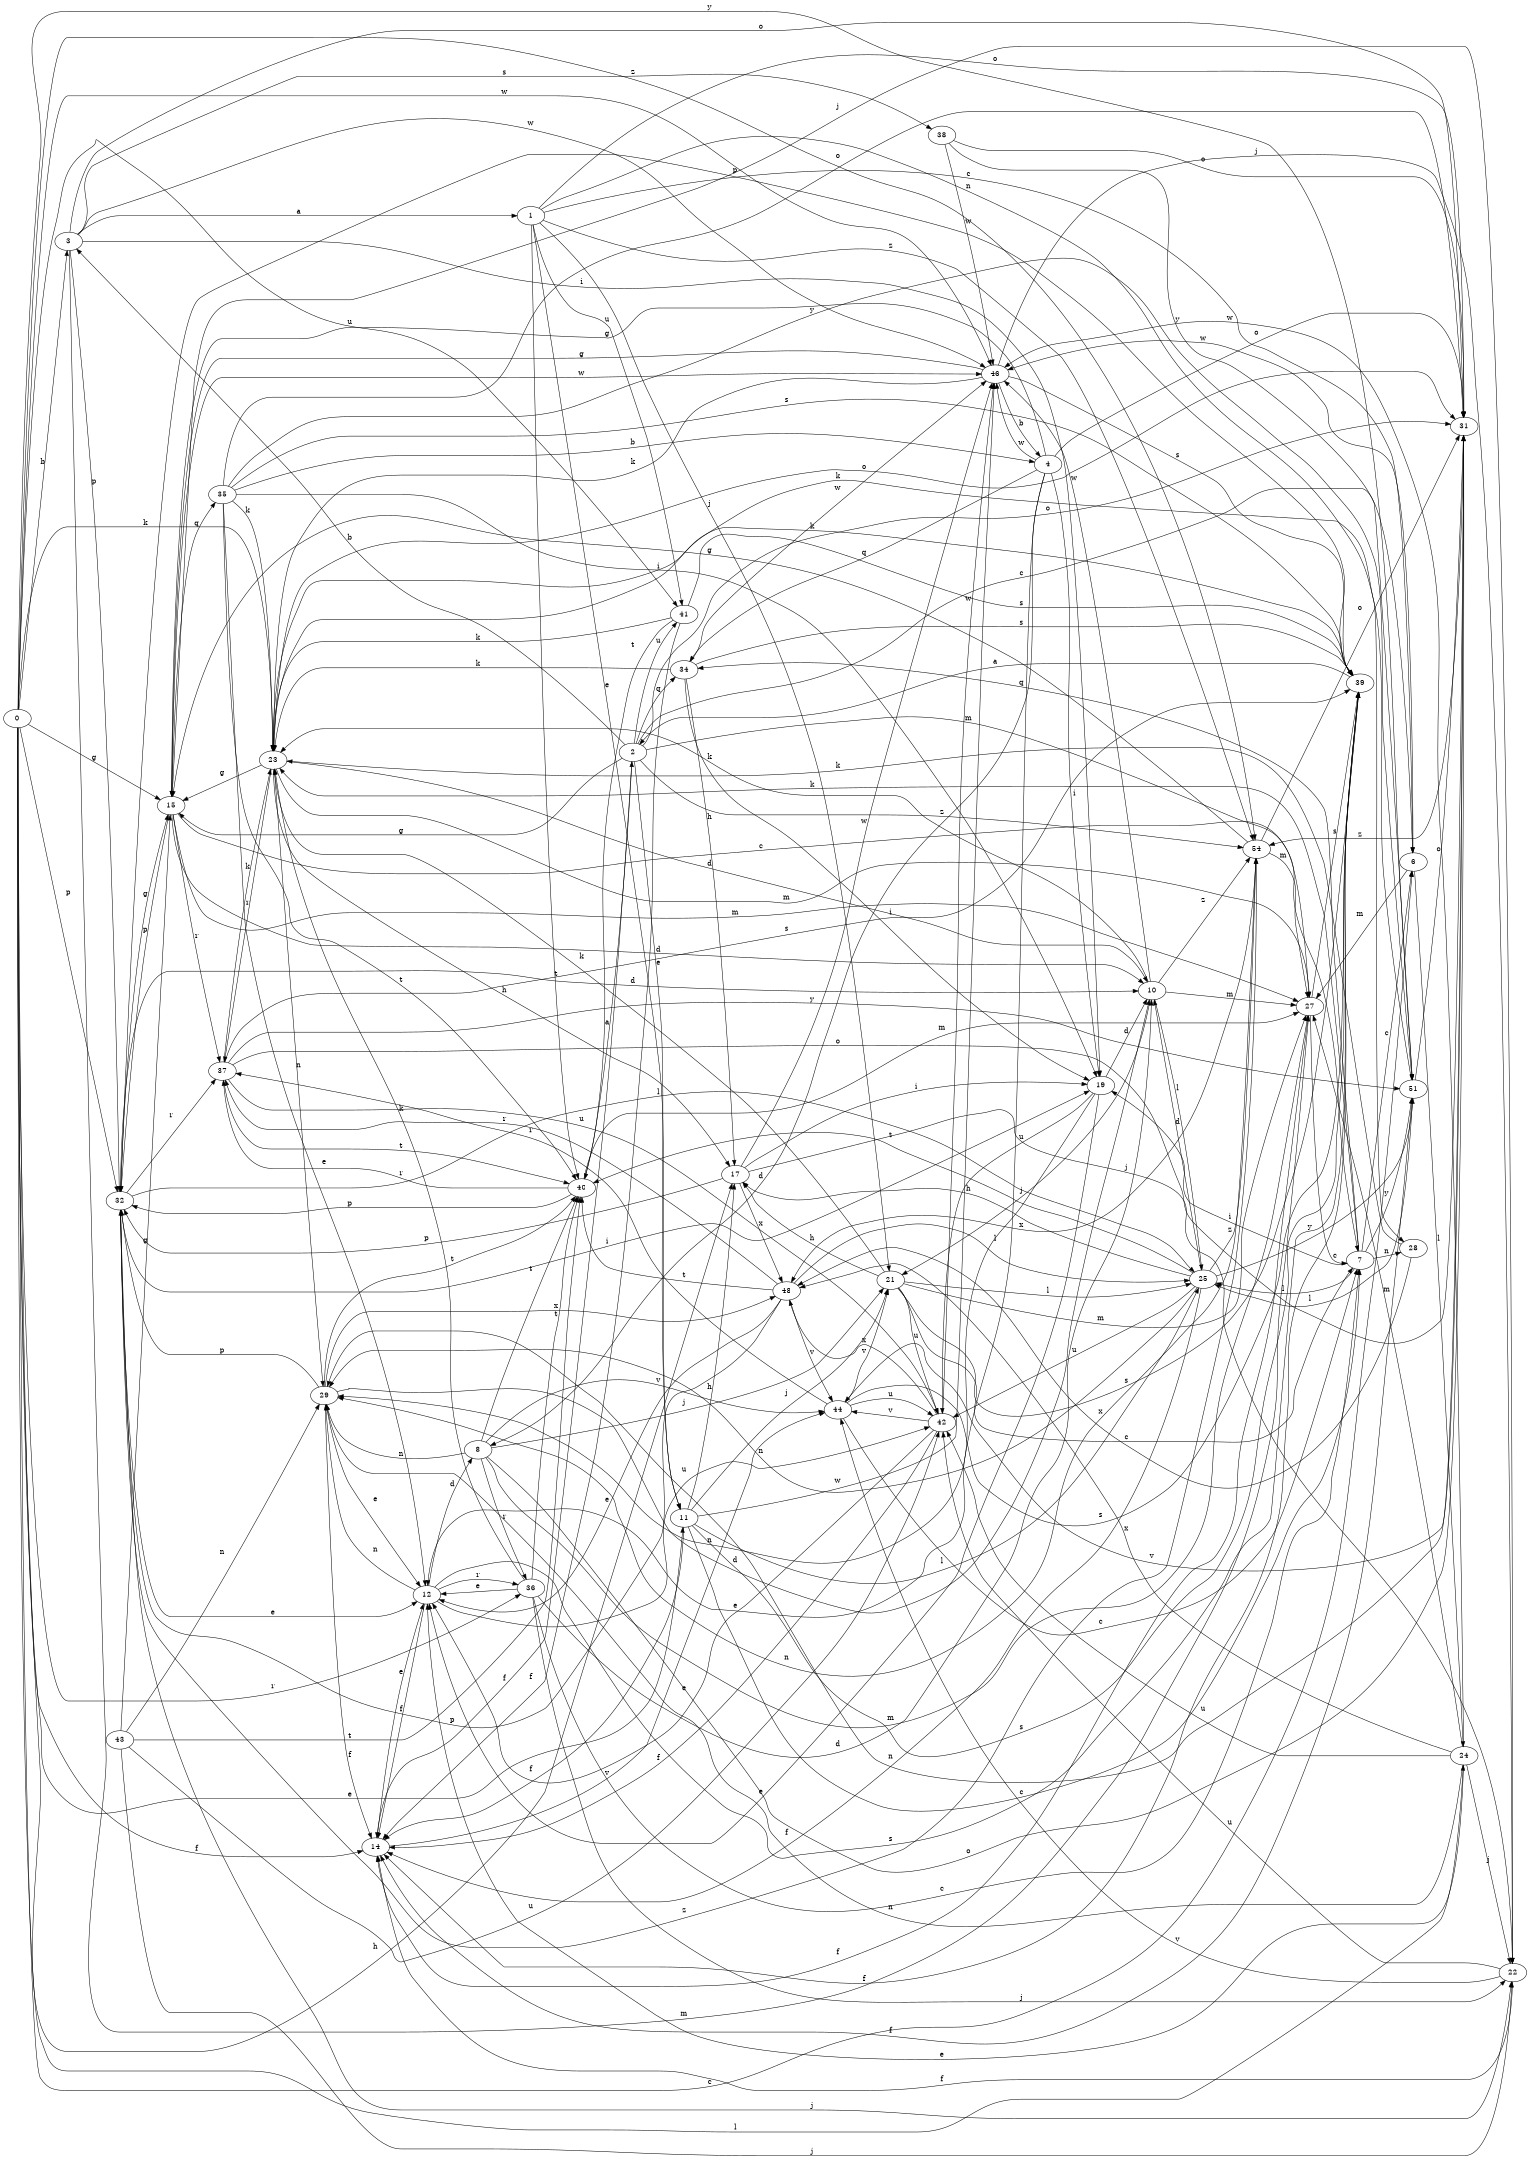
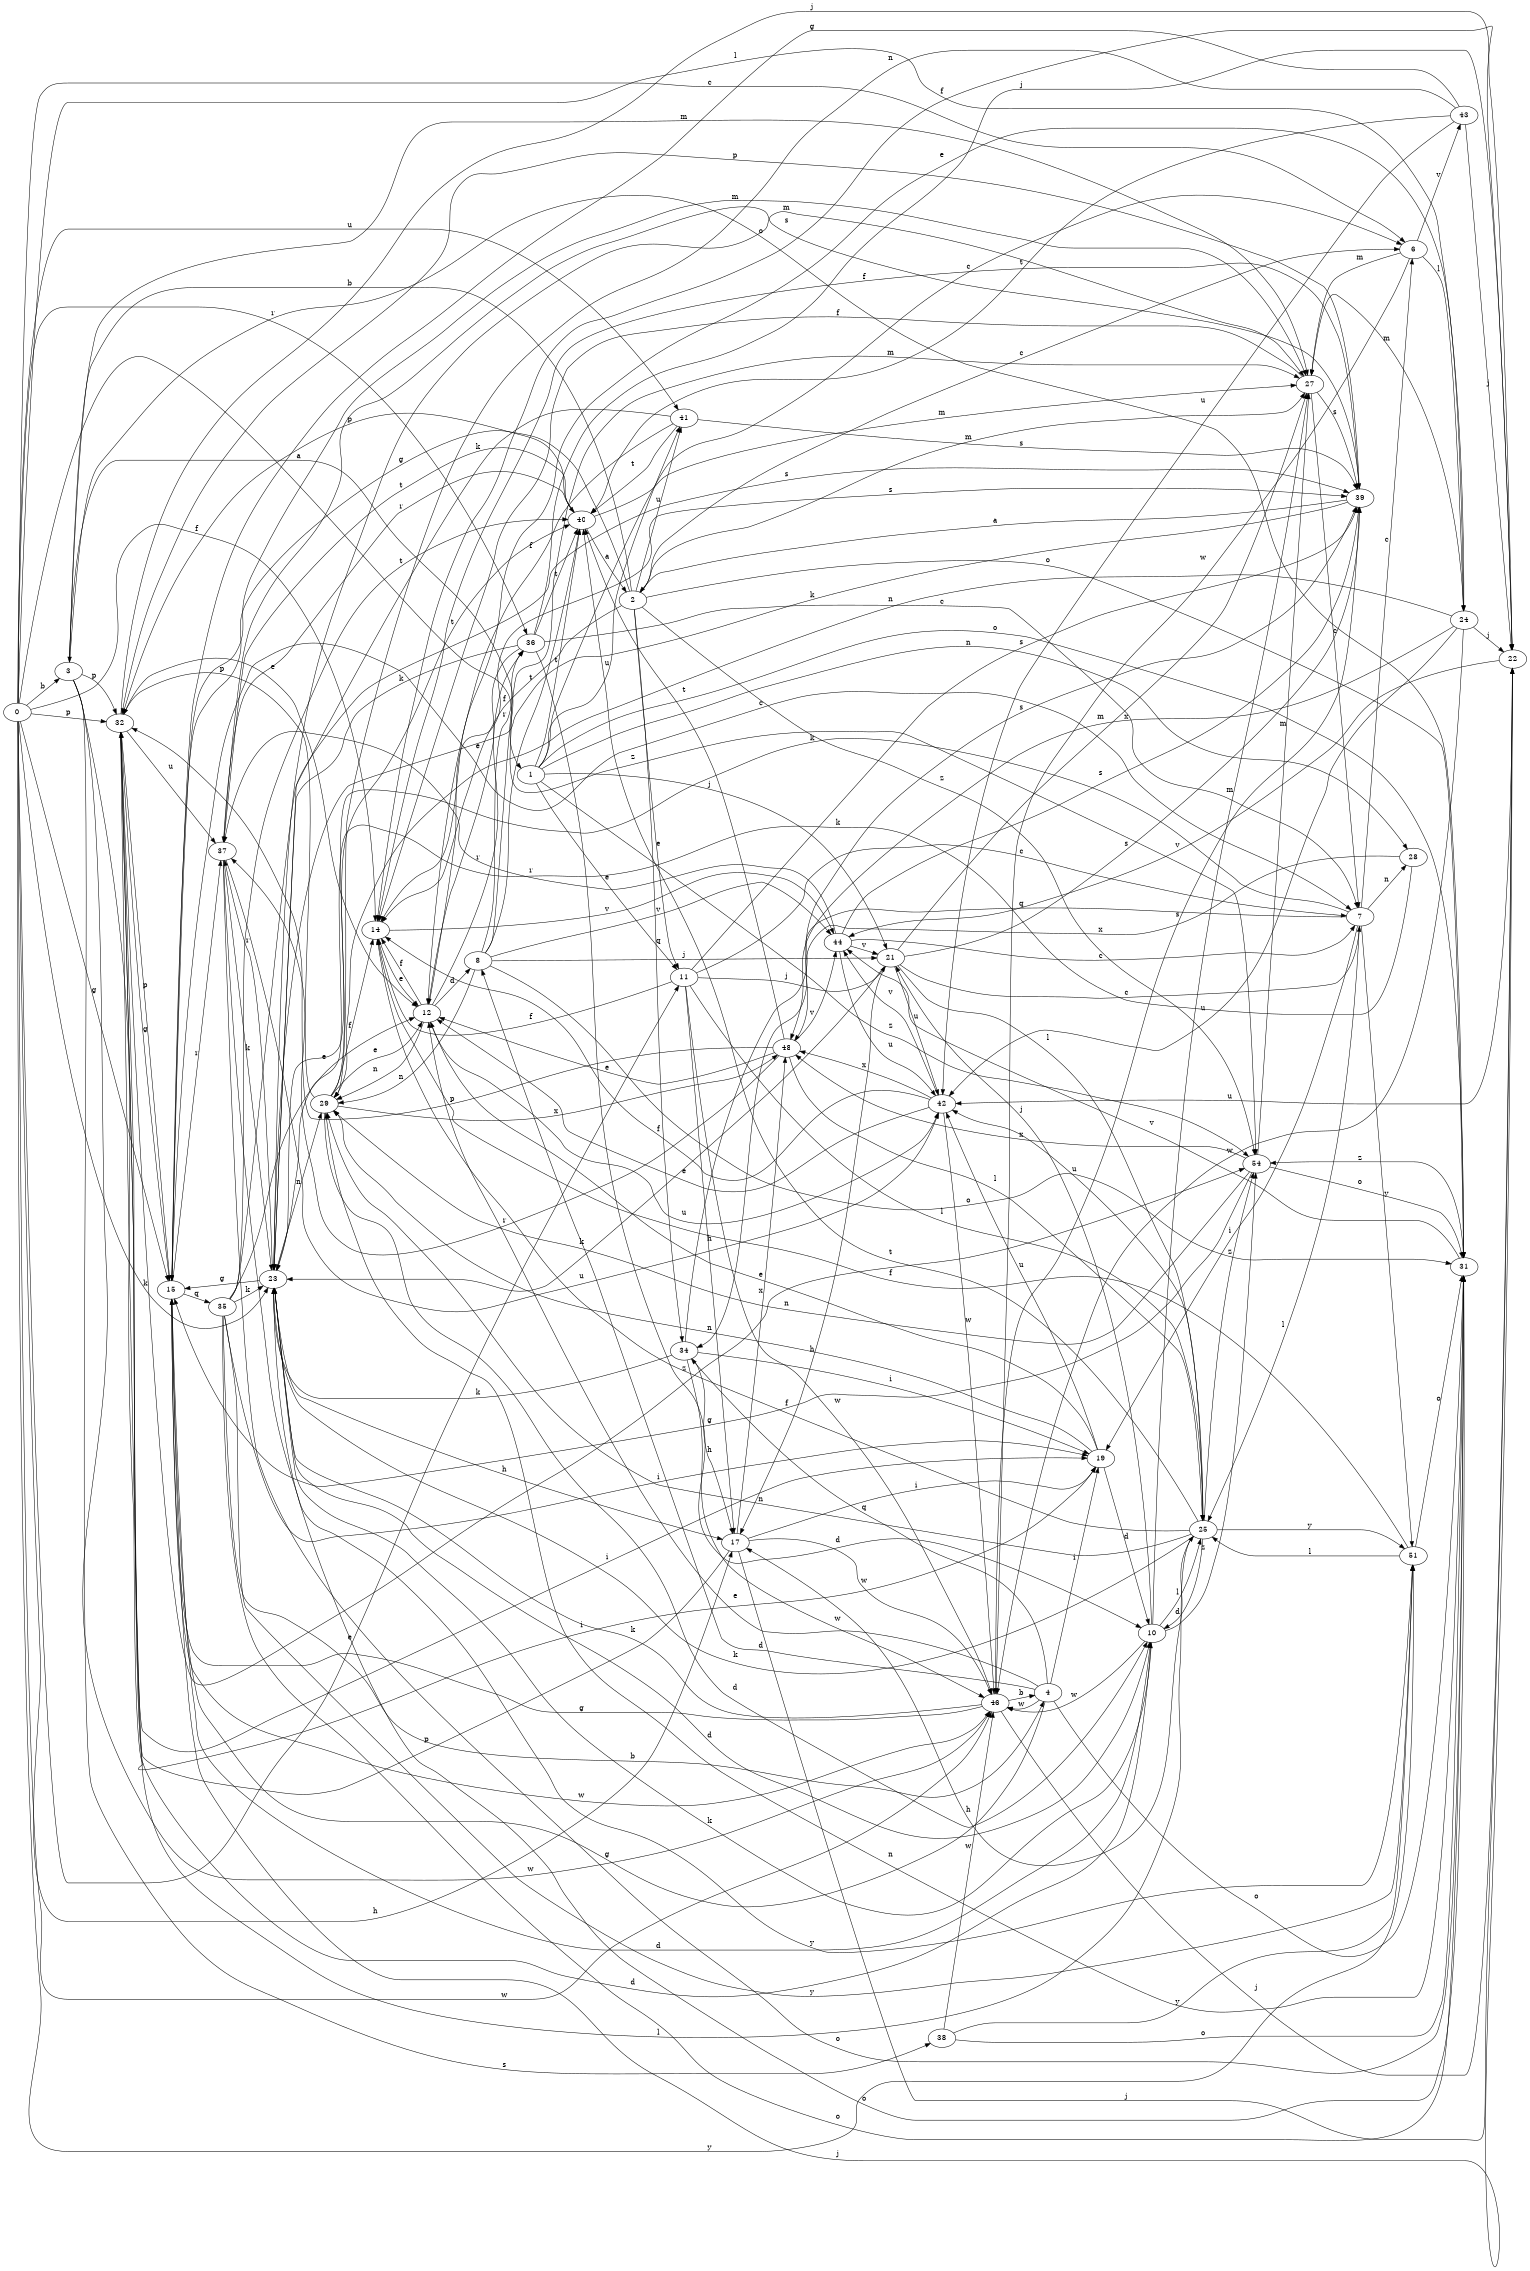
none -> (1438, 185)
(1026, 501) -> (674, 1633)
(171, 1115) -> (171, 767)
